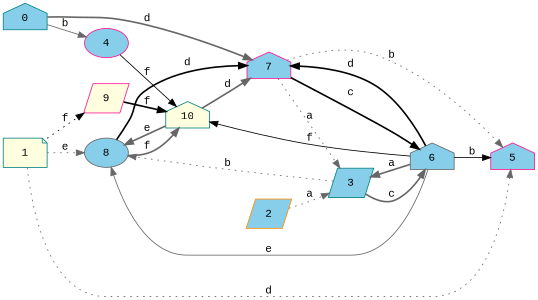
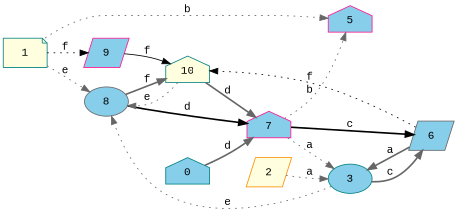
(106, 43) -> none
(375, 86) -> none
(106, 98) -> (106, 53)
(141, 106) -> (144, 56)
(149, 134) -> (159, 99)
(313, 145) -> (316, 84)
(432, 158) -> (431, 136)
(468, 158) -> none
(228, 163) -> (228, 202)
(351, 183) -> (350, 179)
(269, 214) -> (269, 172)
(273, 255) -> none
(269, 290) -> (188, 9)
